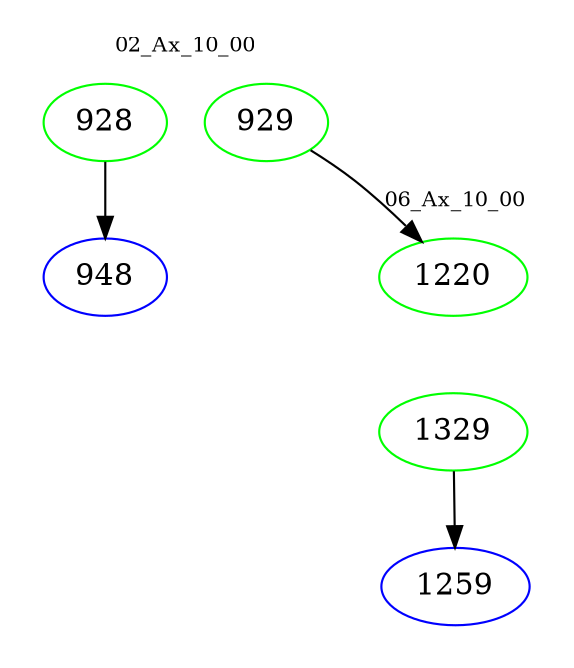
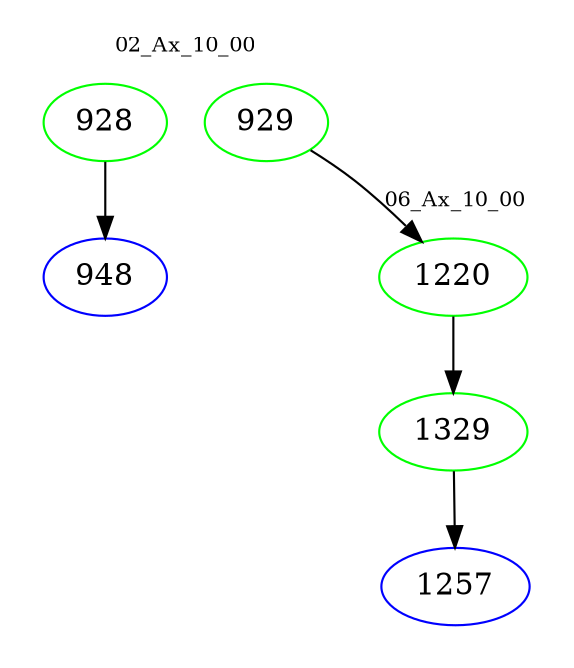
none -> (453, 344)
(456, 587) -> (456, 587)
